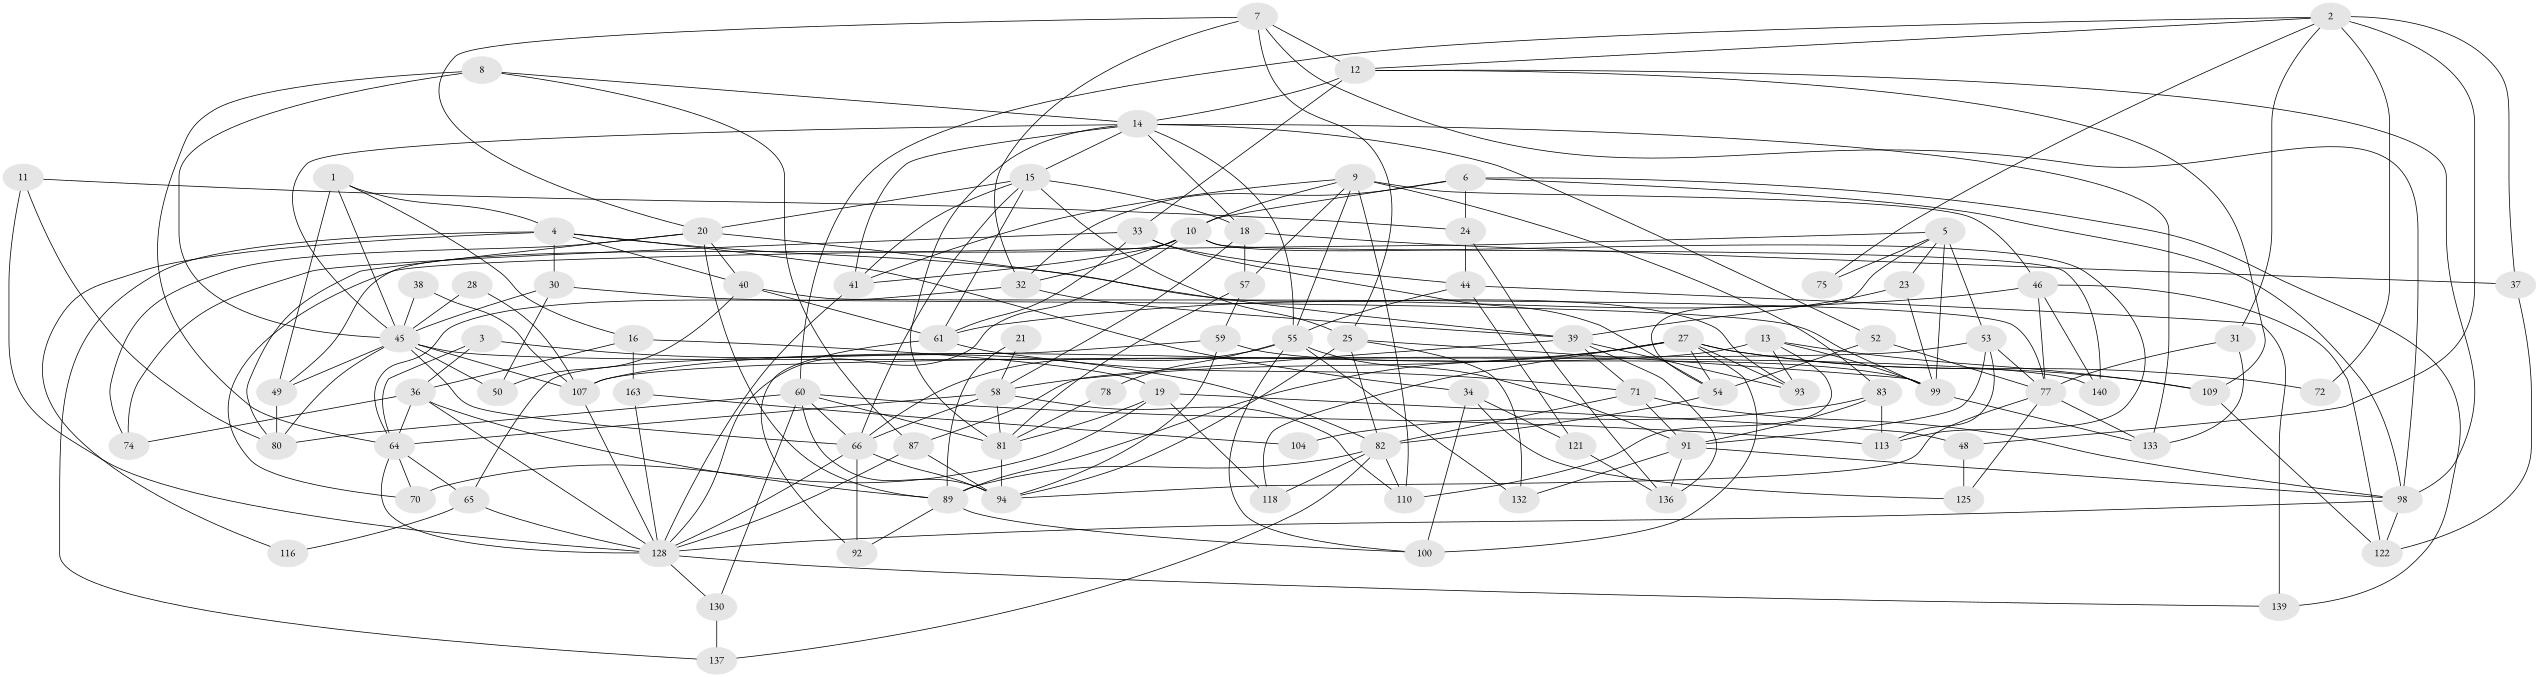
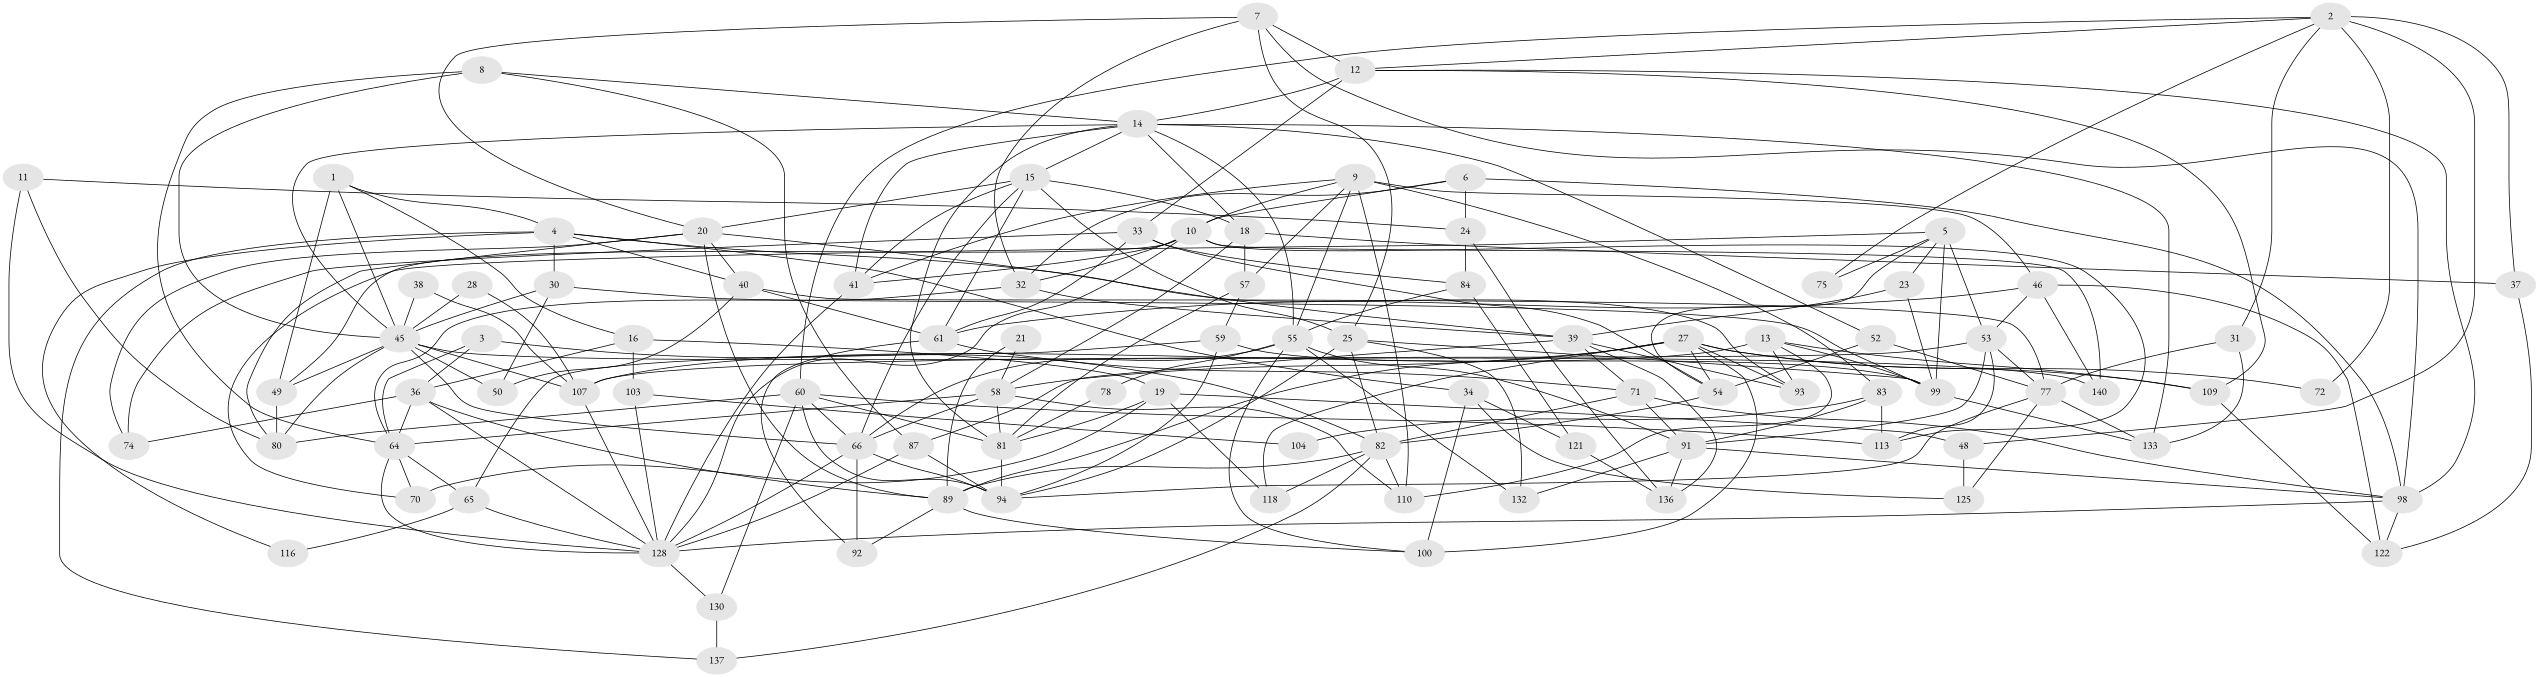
(1466, 285) -> (1466, 285)
(2042, 339) -> (2012, 312)
(633, 392) -> (633, 392)
(2279, 607) -> none
